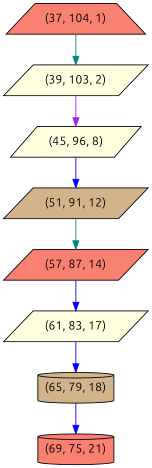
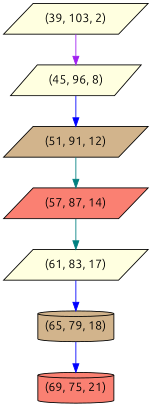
(76, 19) -> none
(76, 291) -> (76, 230)
